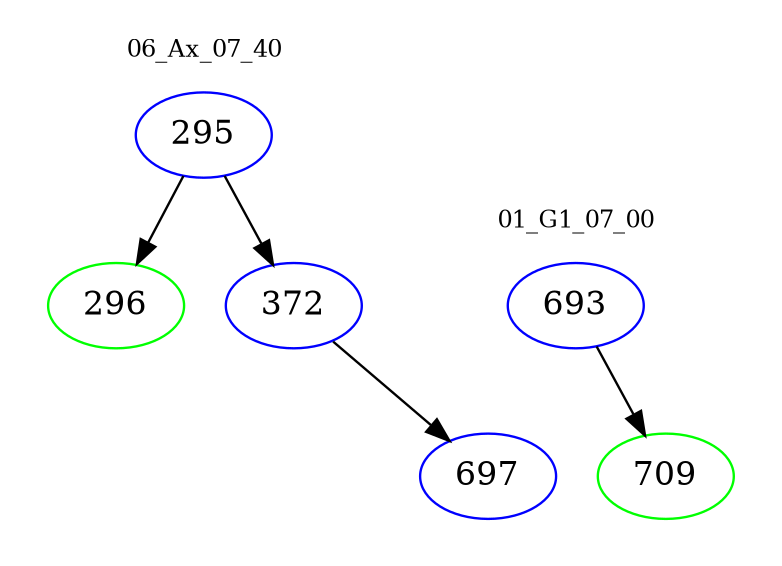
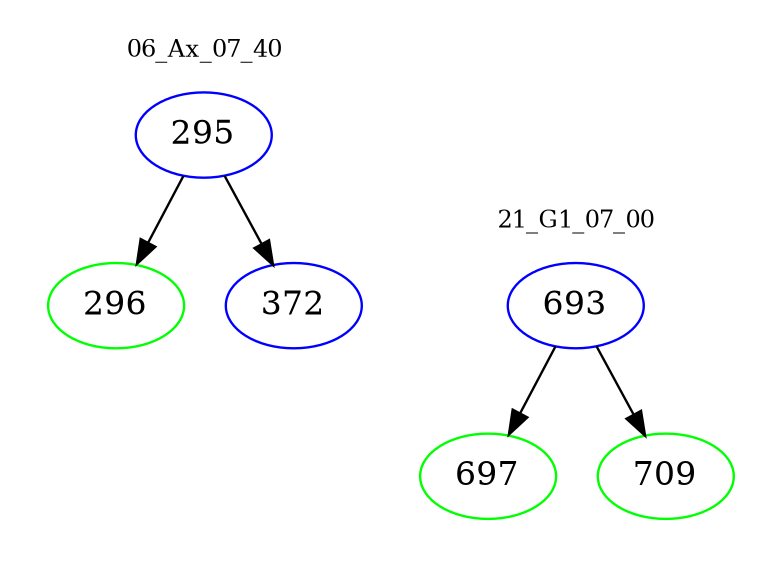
(577, 222) -> (577, 222)
(382, 383) -> (538, 380)
(488, 476) -> (488, 476)
